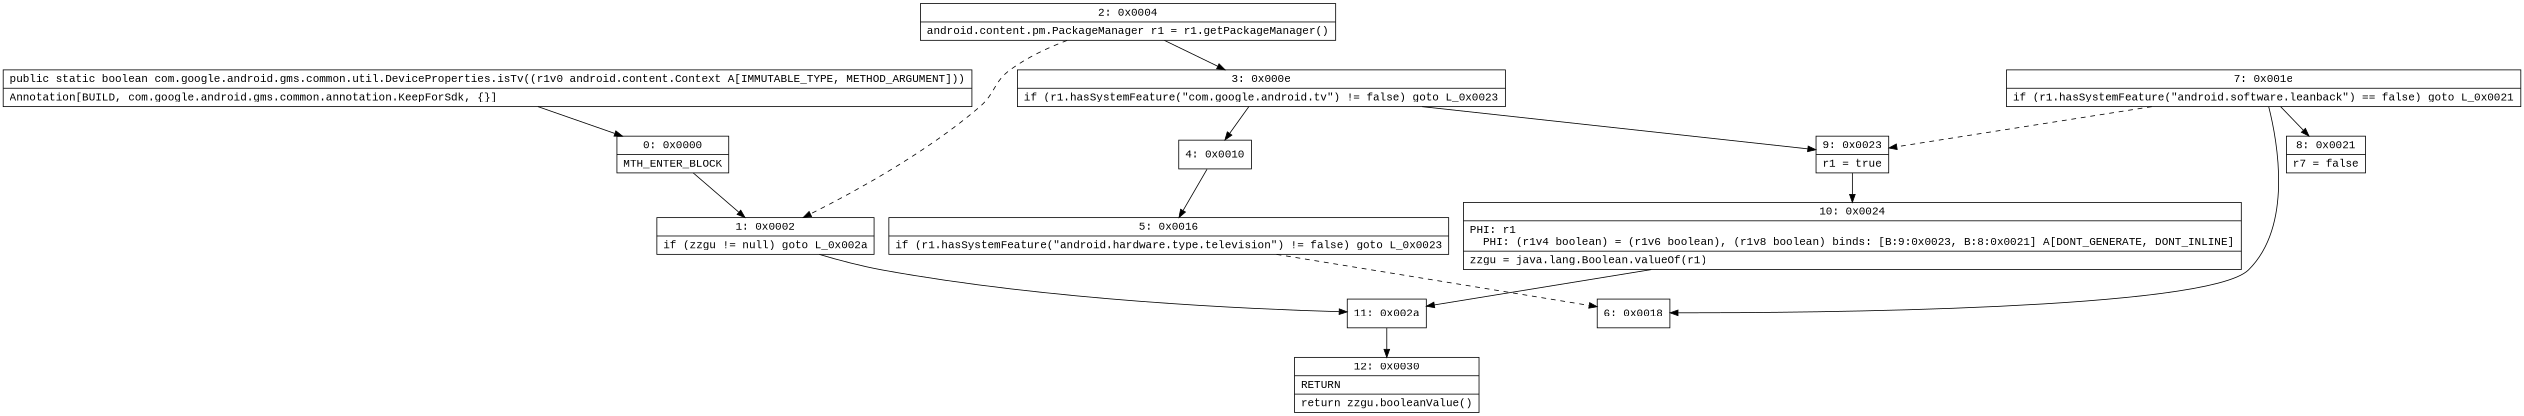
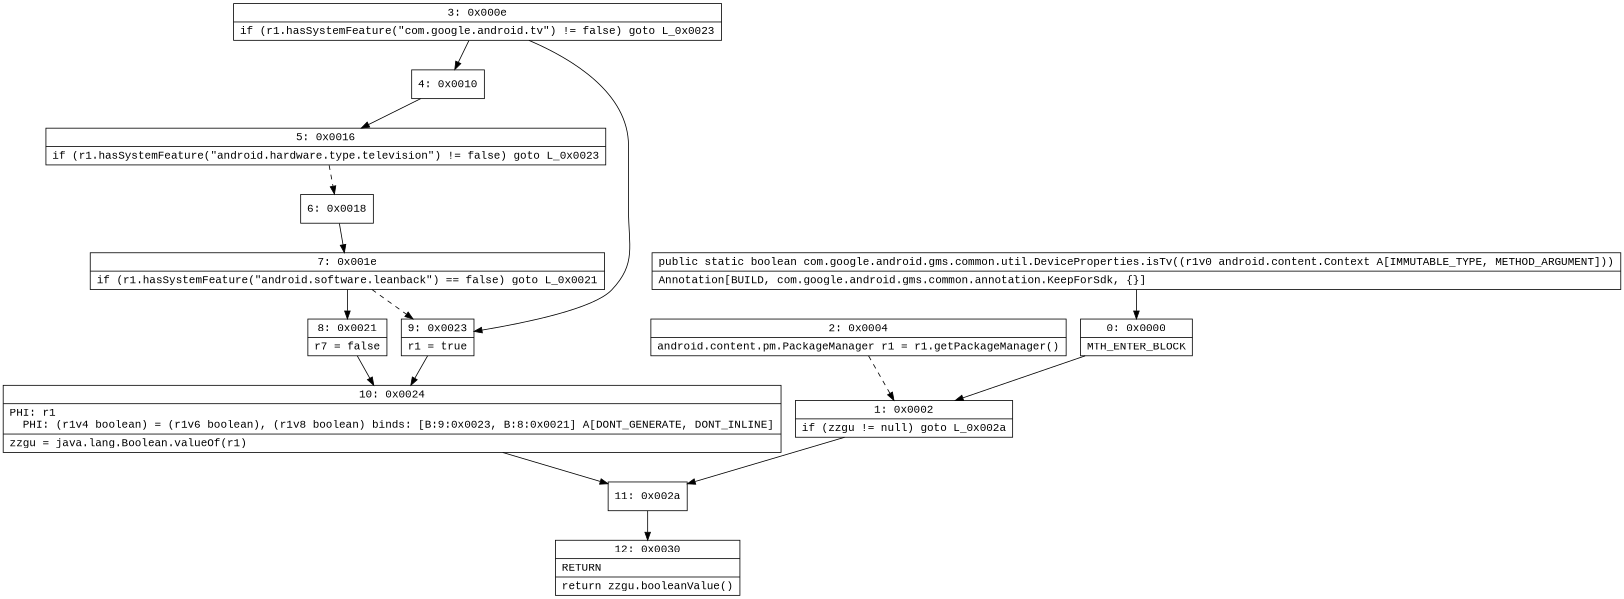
(1191, 53) -> none
(2051, 303) -> (341, 234)
none -> (364, 367)
